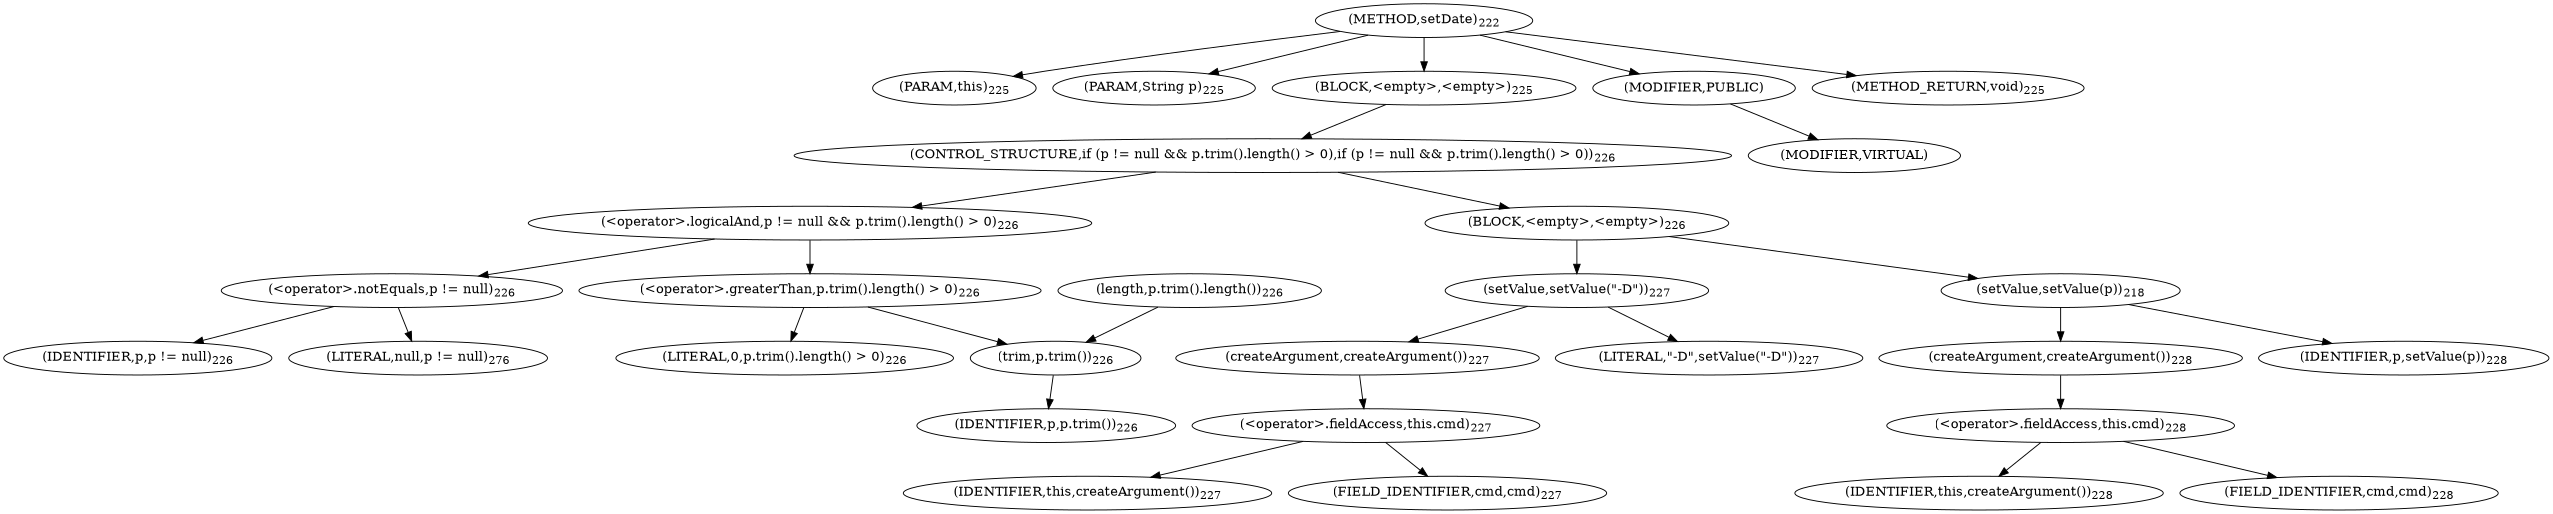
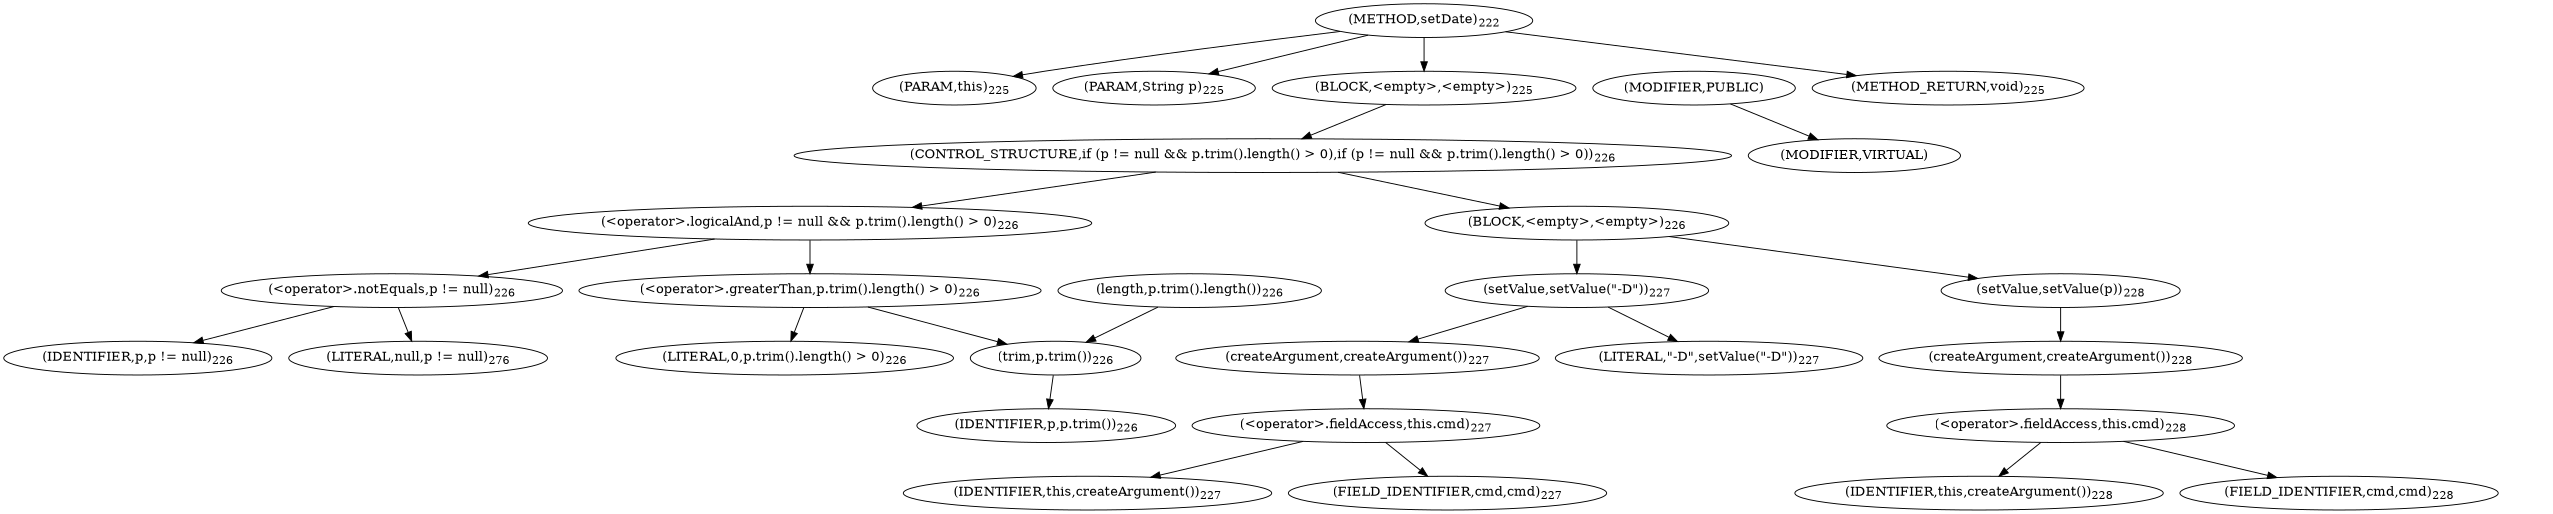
(1555, 53) -> none
(2134, 289) -> (2134, 289)
(2404, 358) -> none
